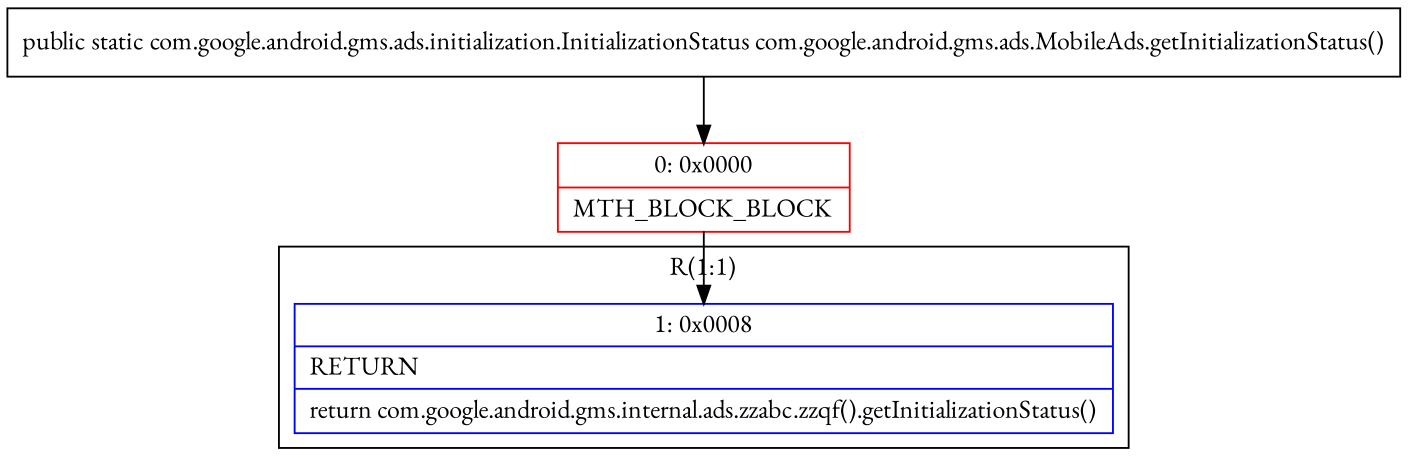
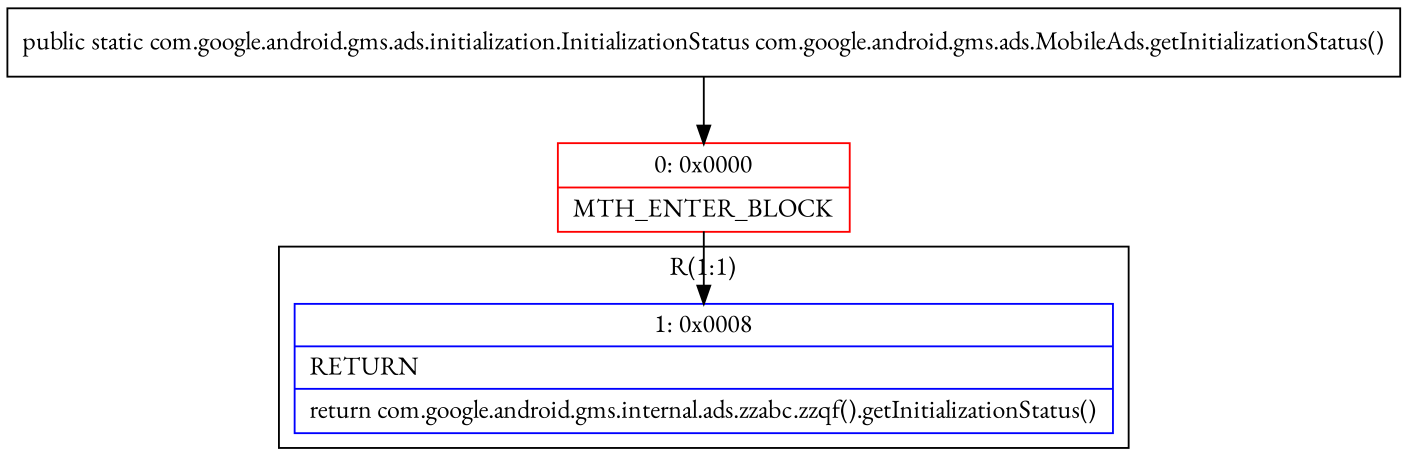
(703, 209) -> (704, 209)
